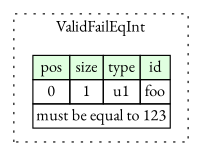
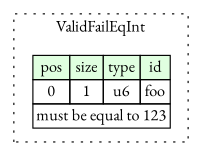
(122, 91) -> (122, 91)
